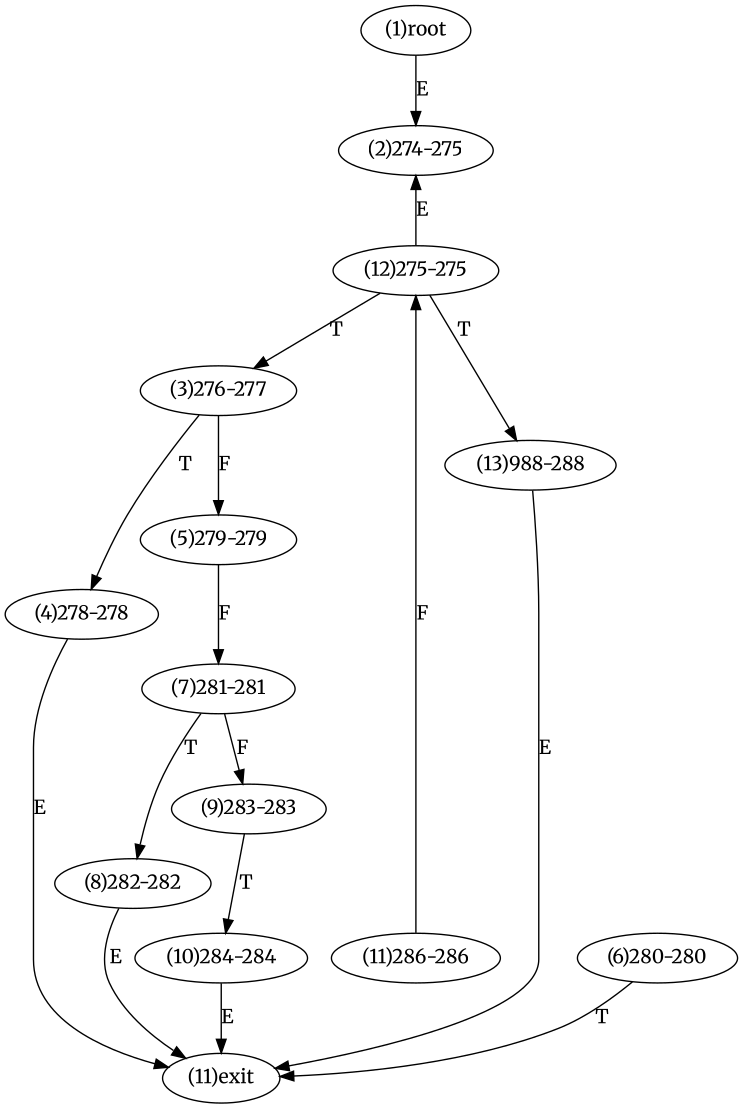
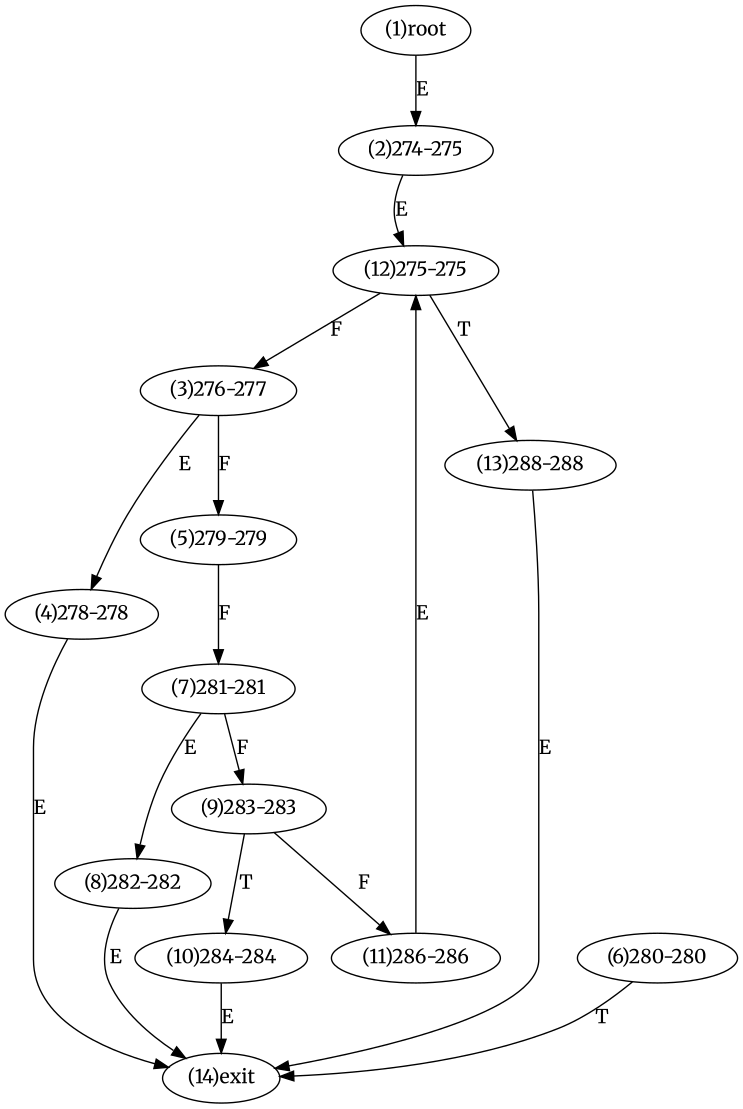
(416, 217) -> (395, 204)
(337, 331) -> (337, 331)
(185, 465) -> (185, 465)
(530, 465) -> (530, 465)
(423, 614) -> (423, 614)
(191, 749) -> (191, 749)
none -> (327, 879)
(221, 1078) -> (221, 1078)
